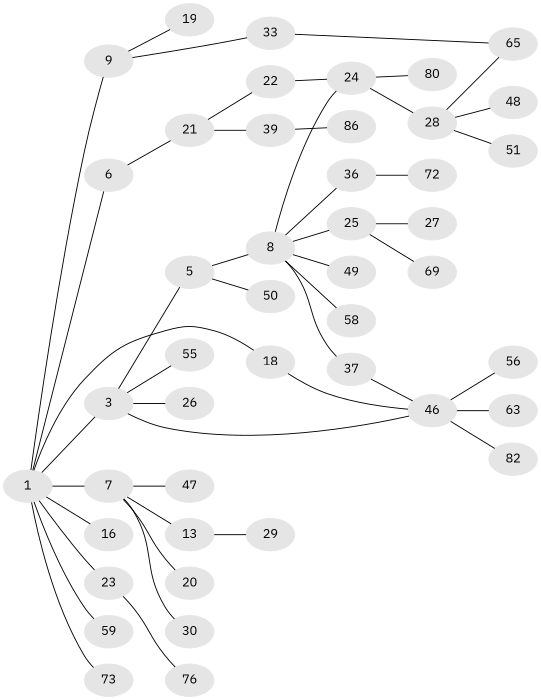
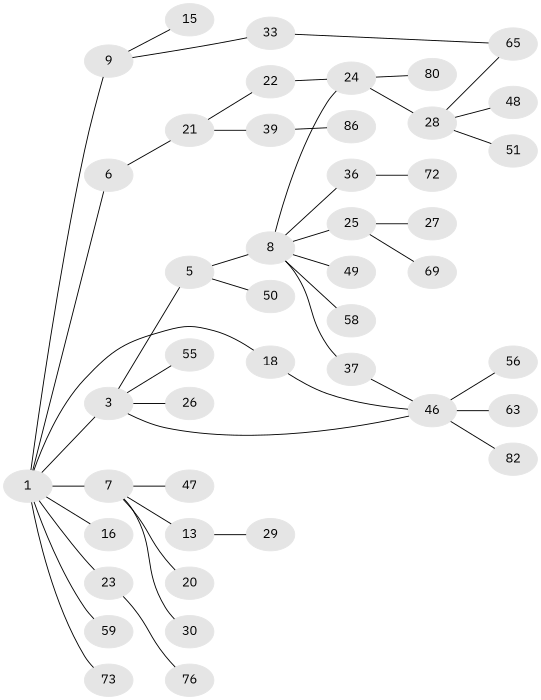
(190, 20) -> (190, 20)
